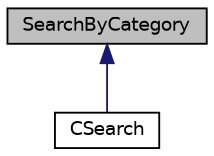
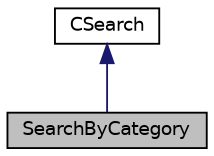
(107, 88) -> (107, 88)
